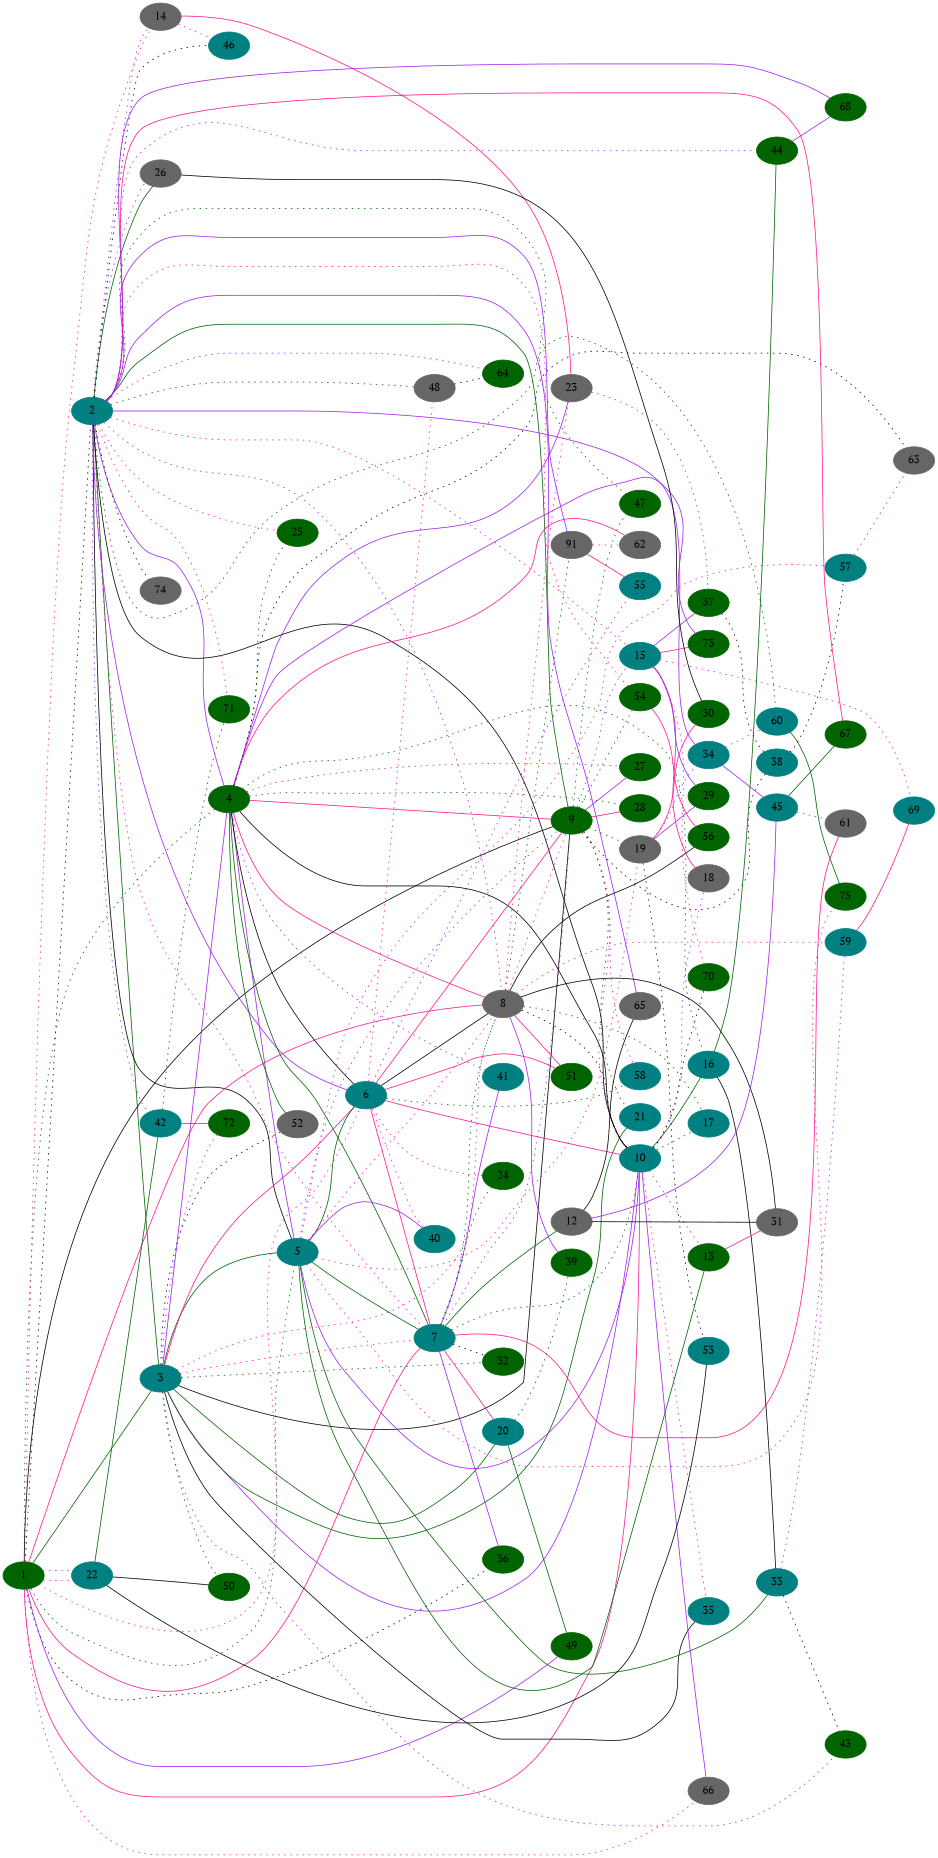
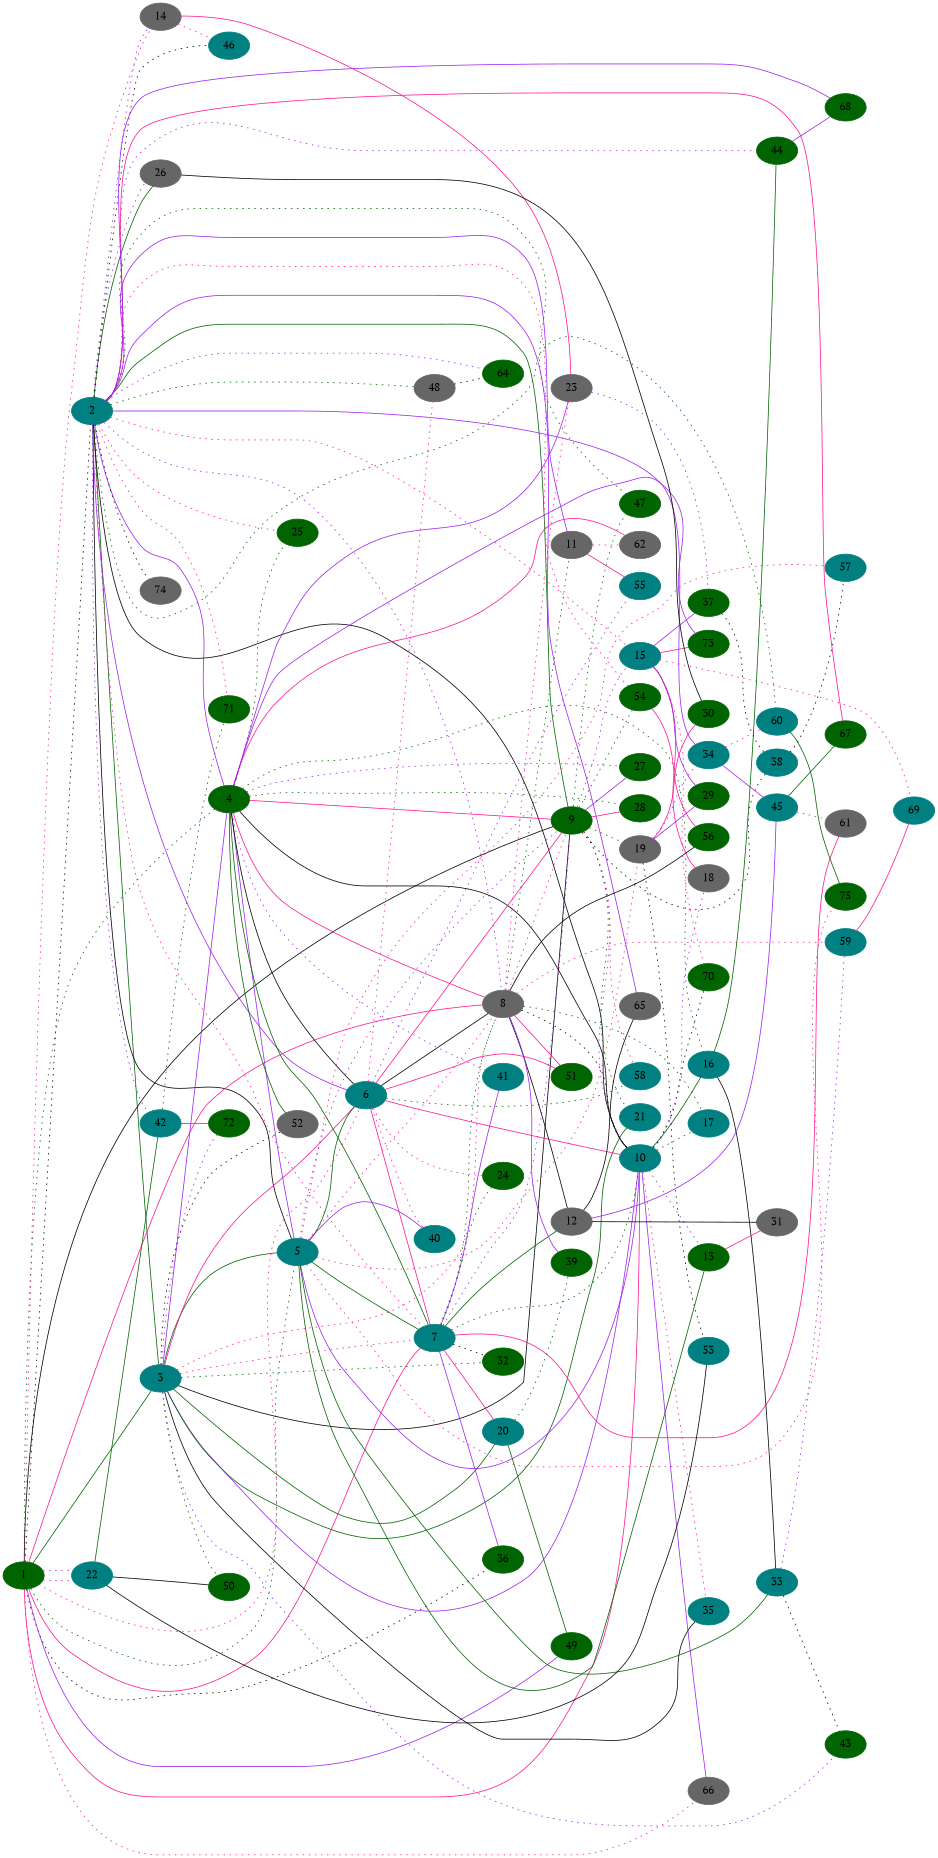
(914, 460) -> none
(572, 545) -> (572, 545)
(711, 1018) -> (537, 1097)
